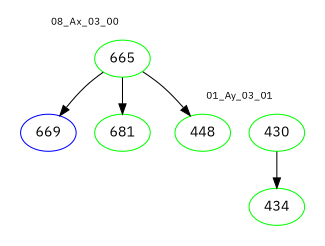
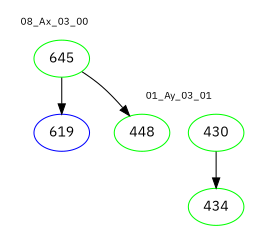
(122, 59) -> (62, 59)
(48, 133) -> (62, 133)
(122, 133) -> none
